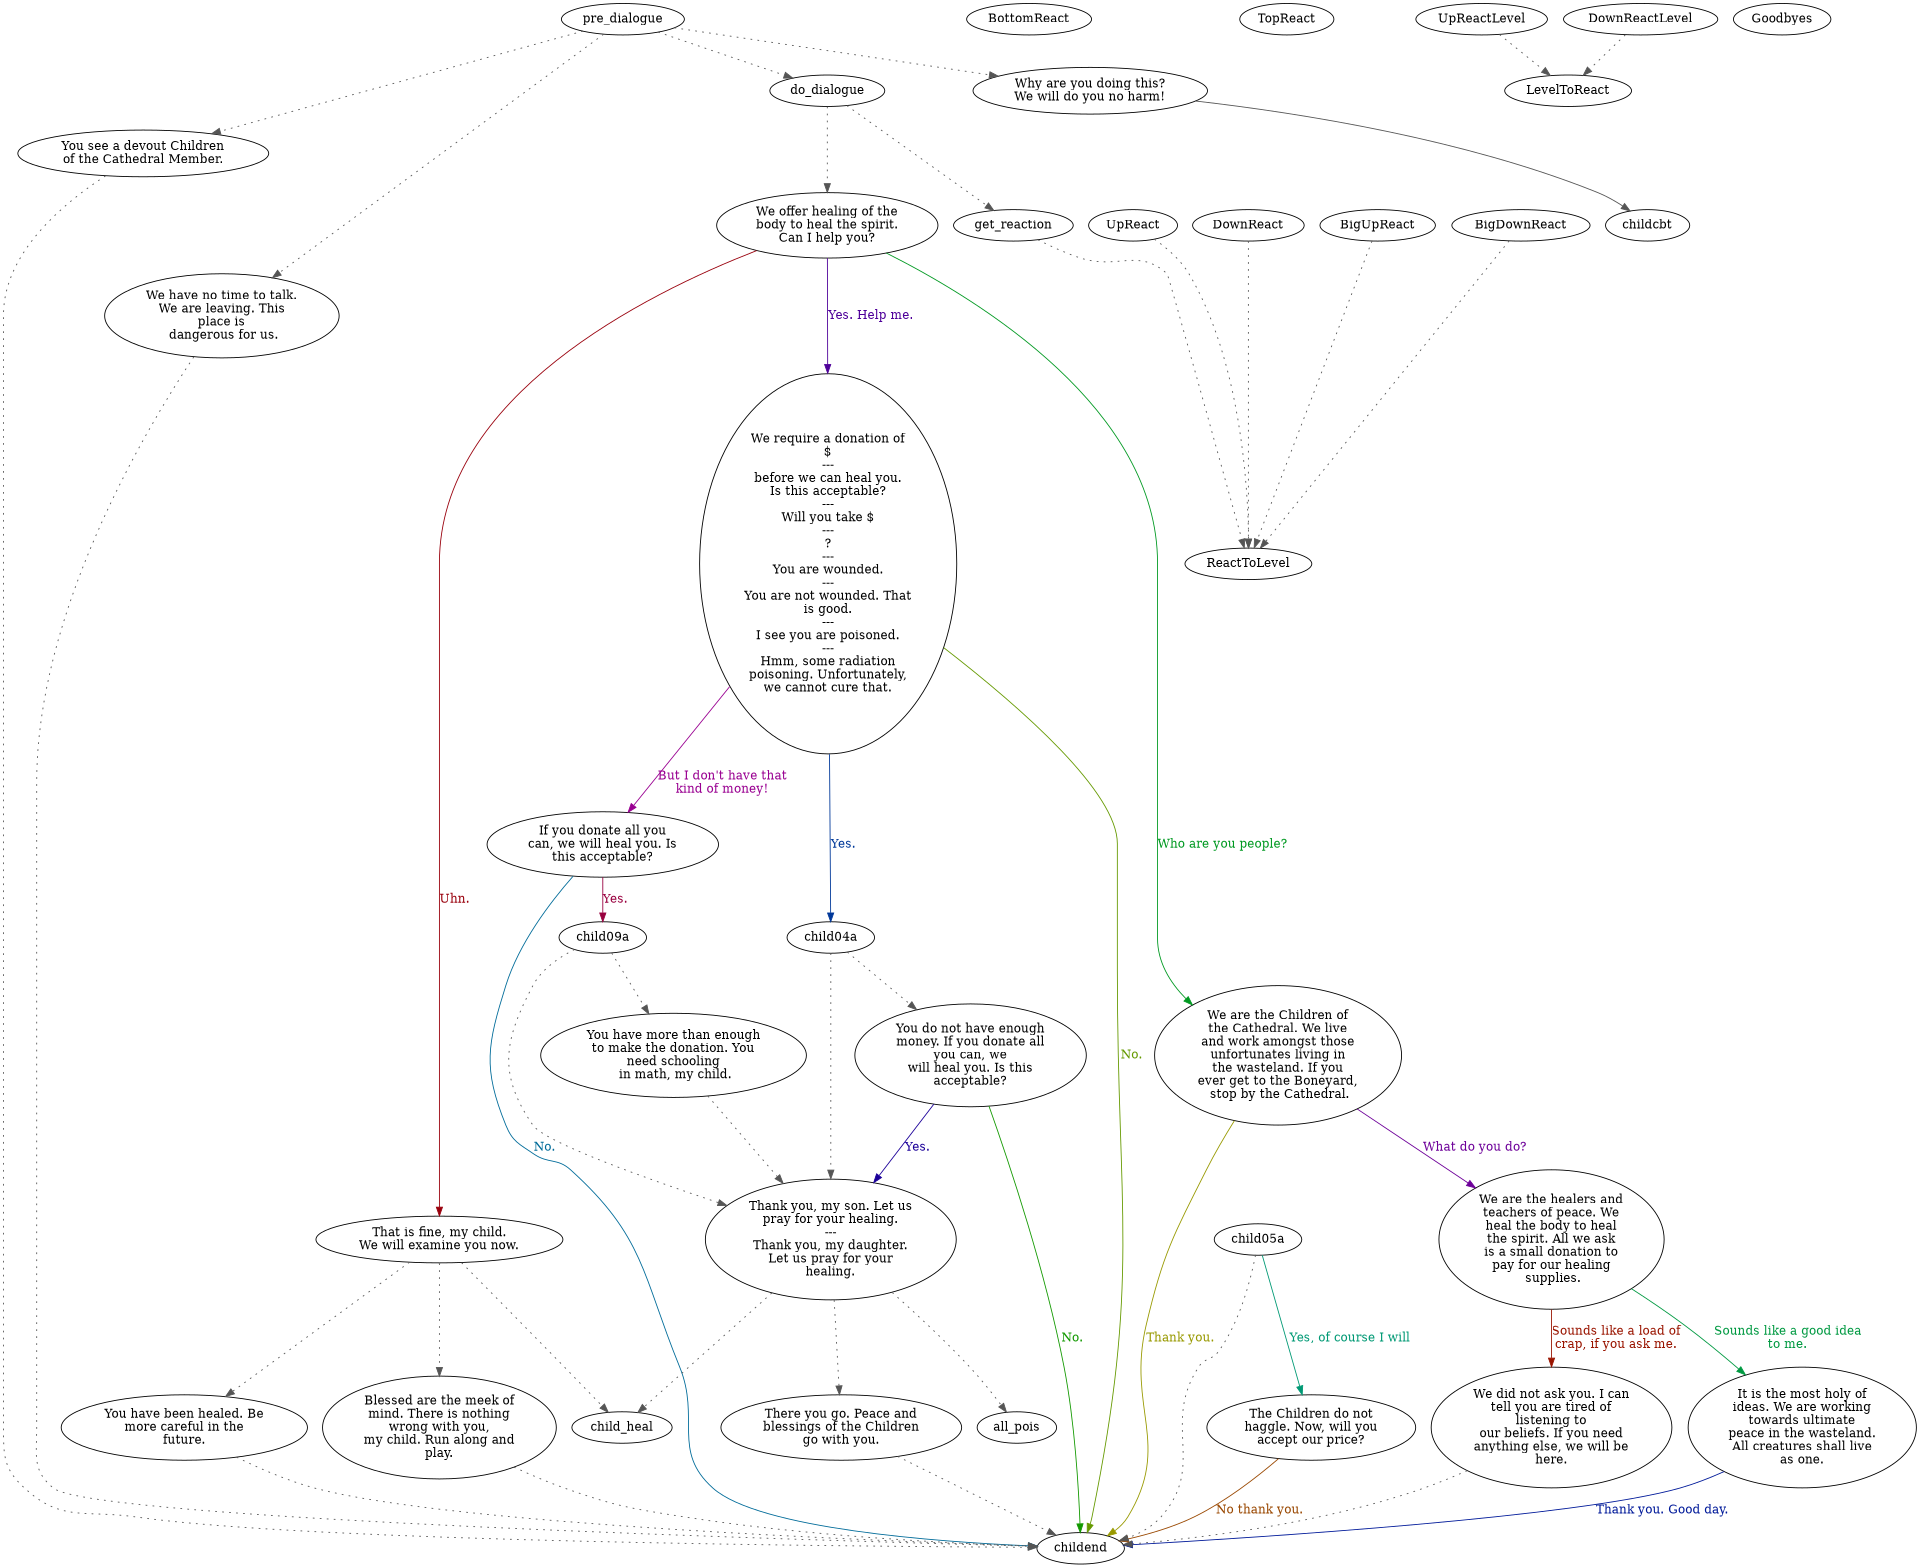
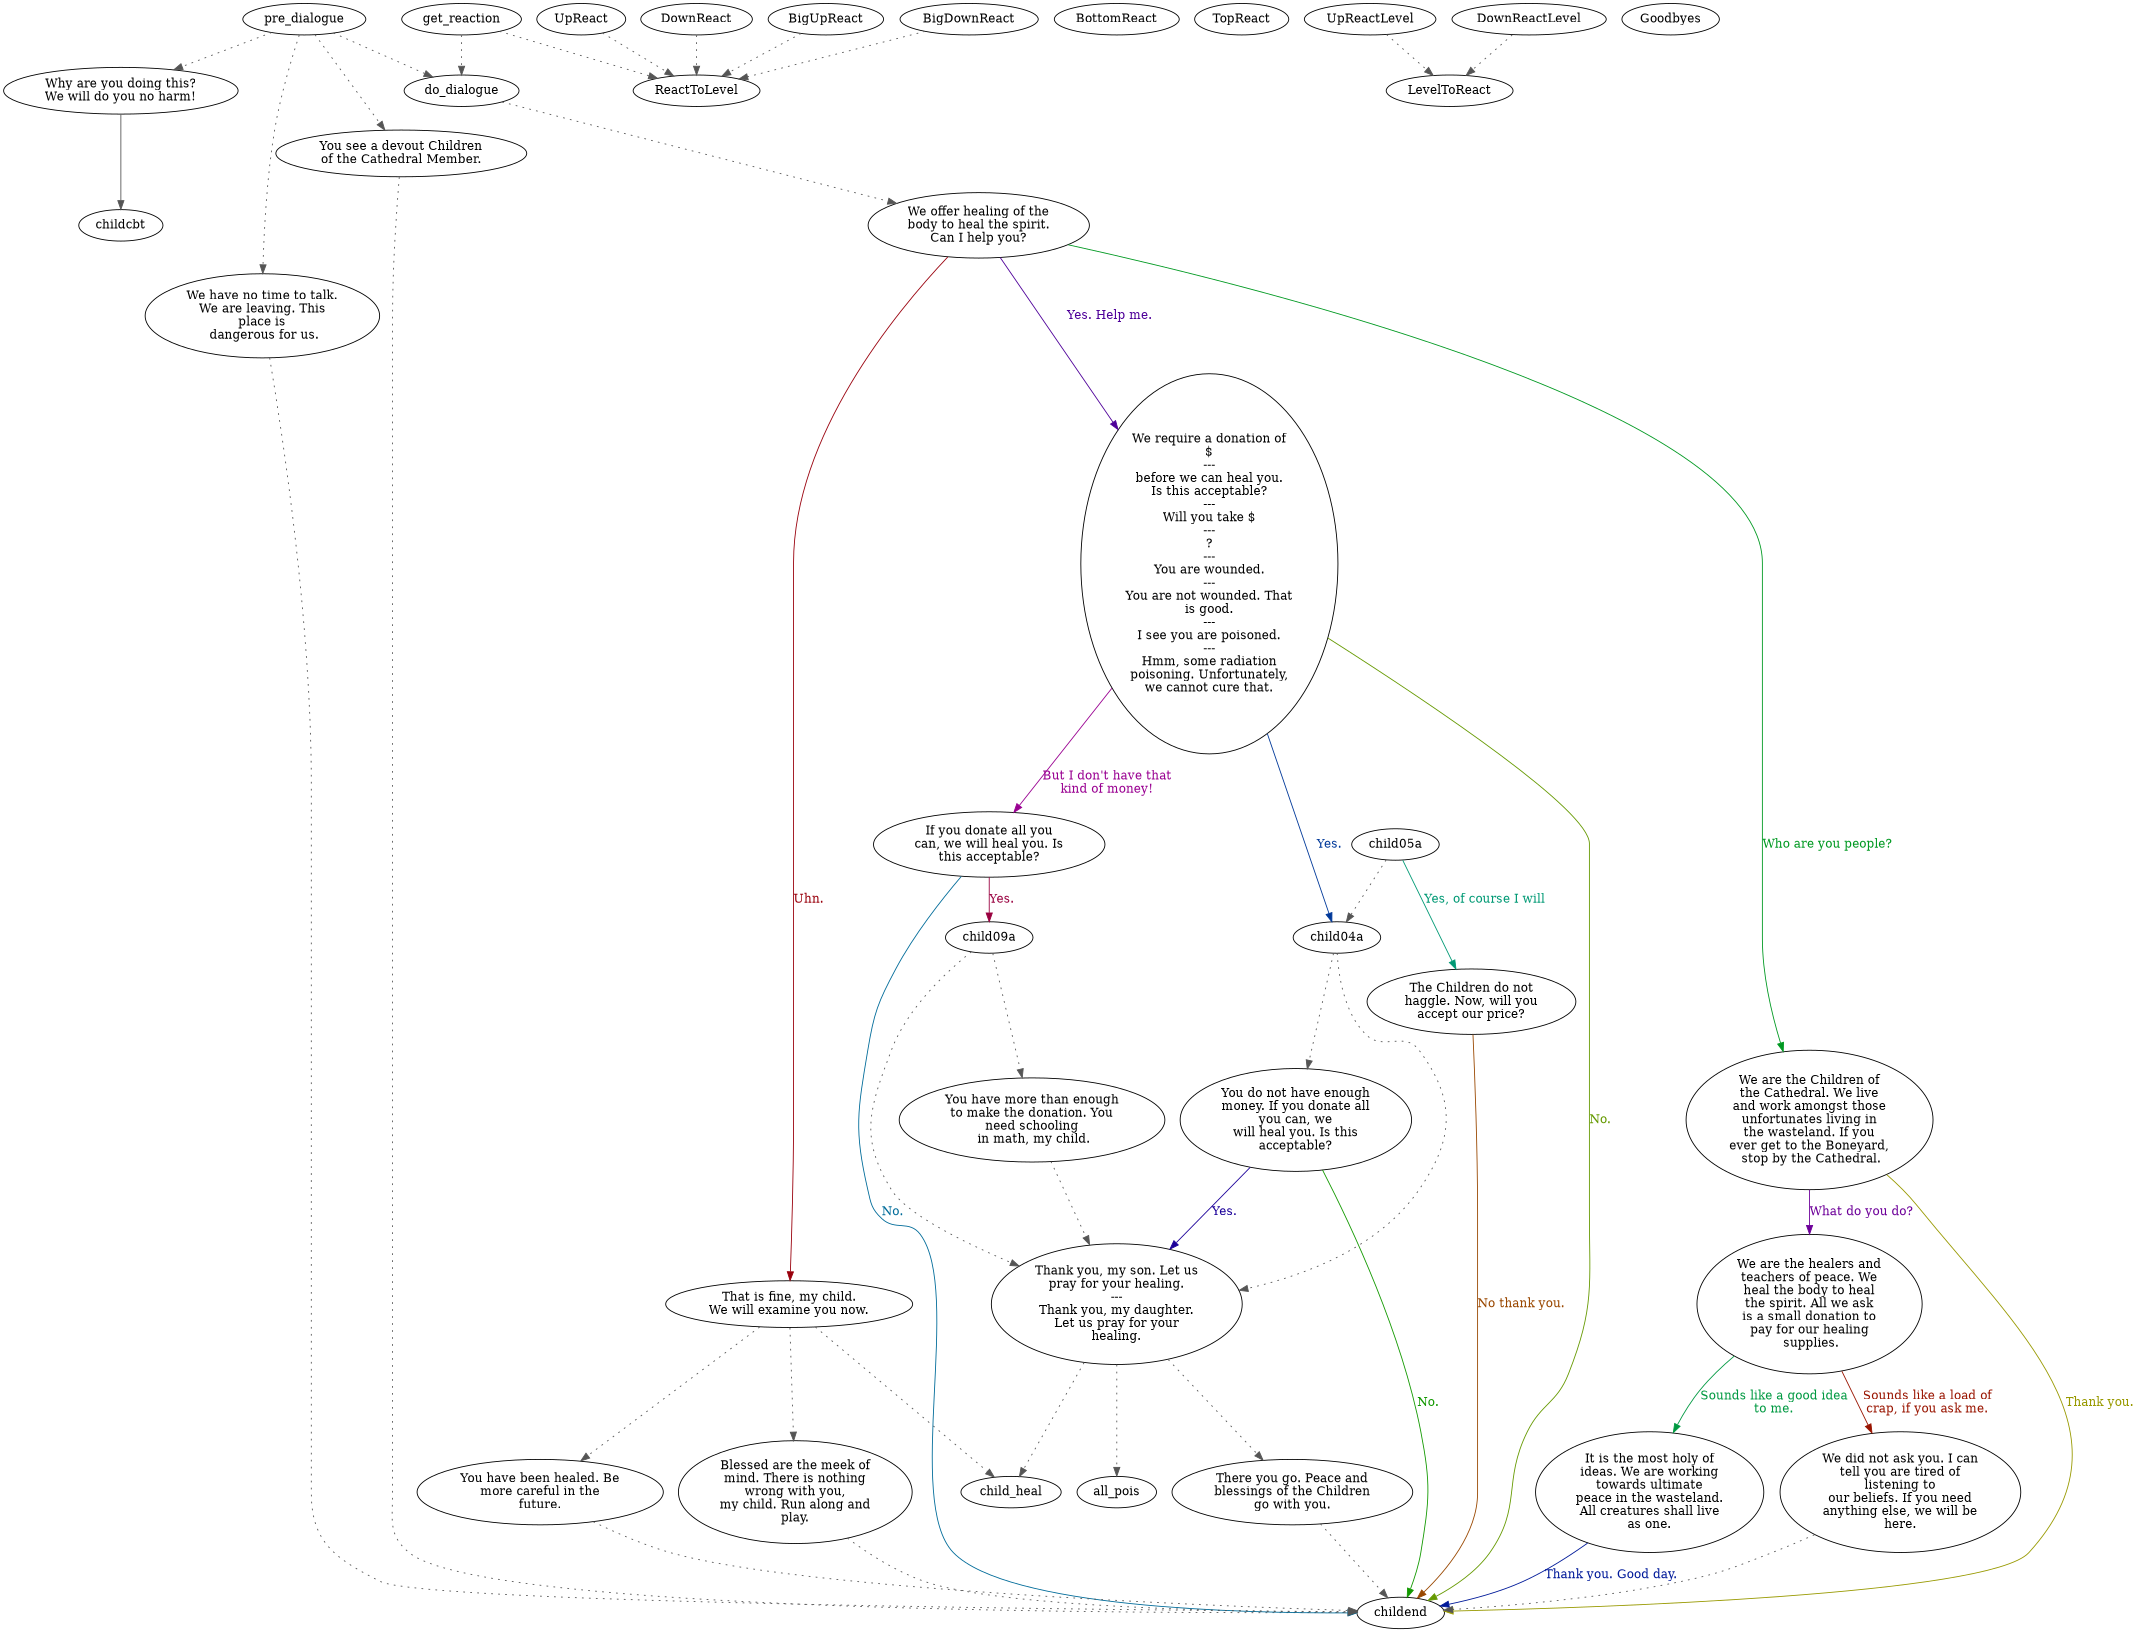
(917, 155) -> (462, 51)
(1186, 1398) -> (1369, 887)
